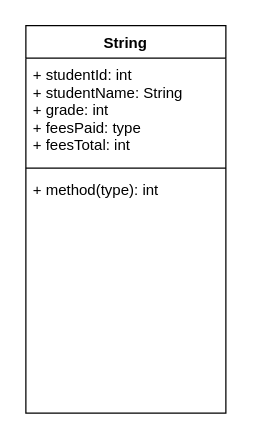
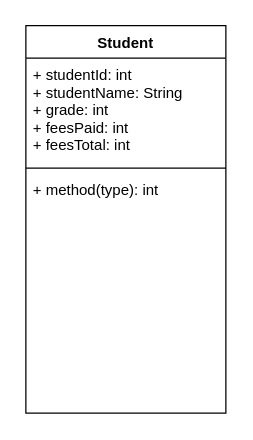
(125, 43) -> (125, 43)
(94, 75) -> (94, 75)
